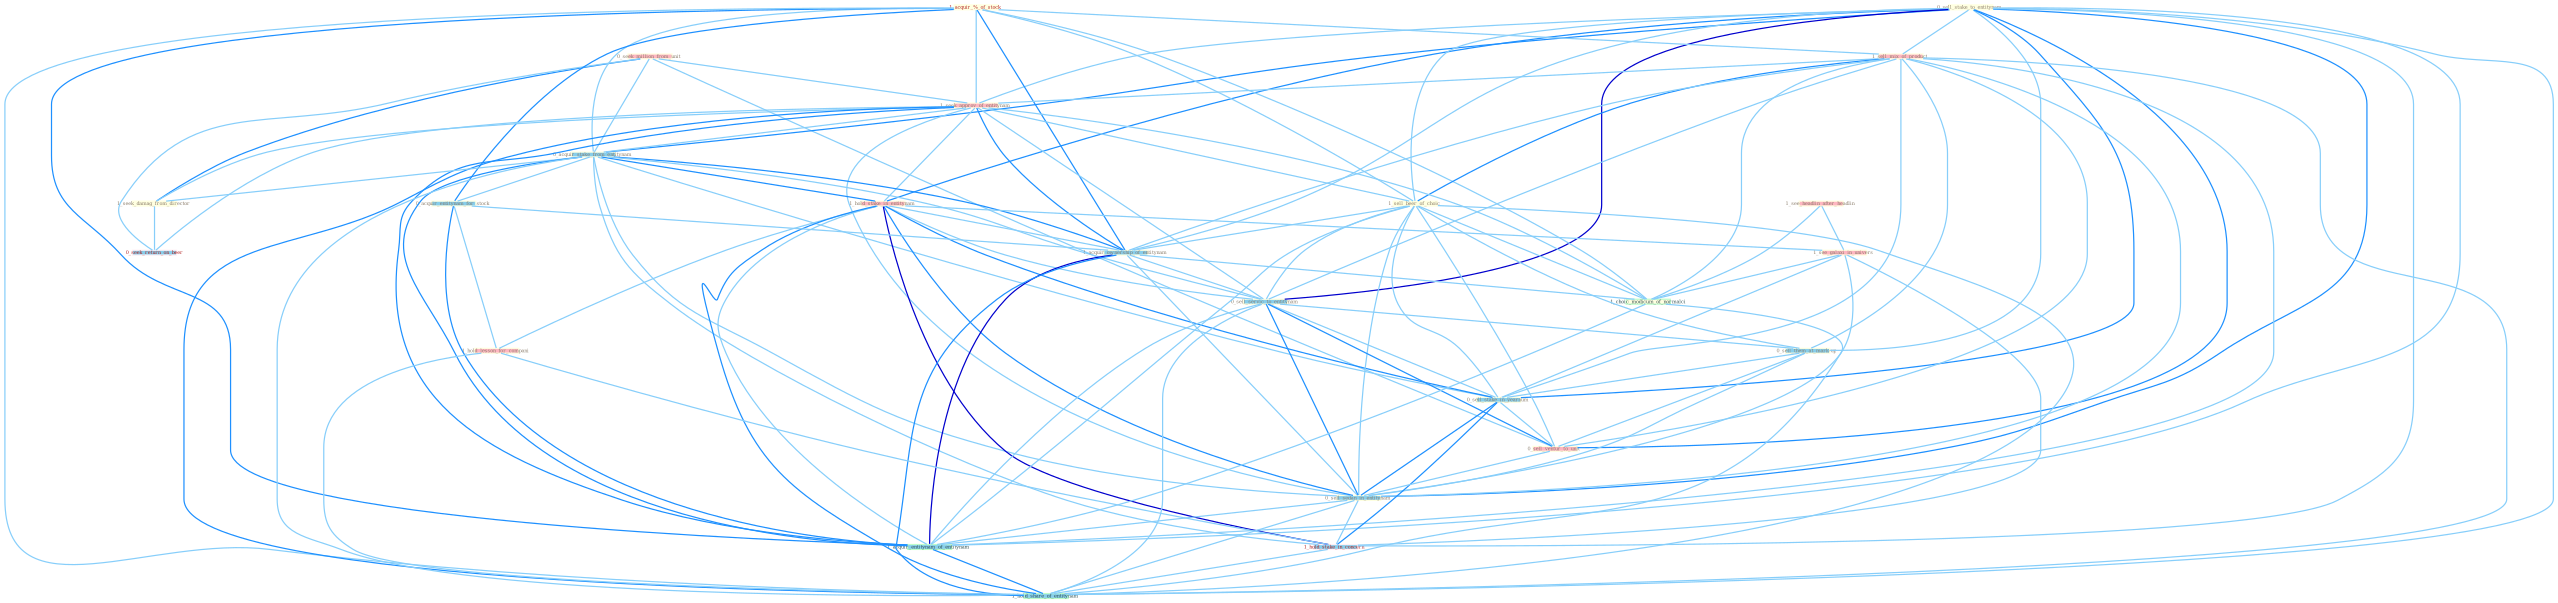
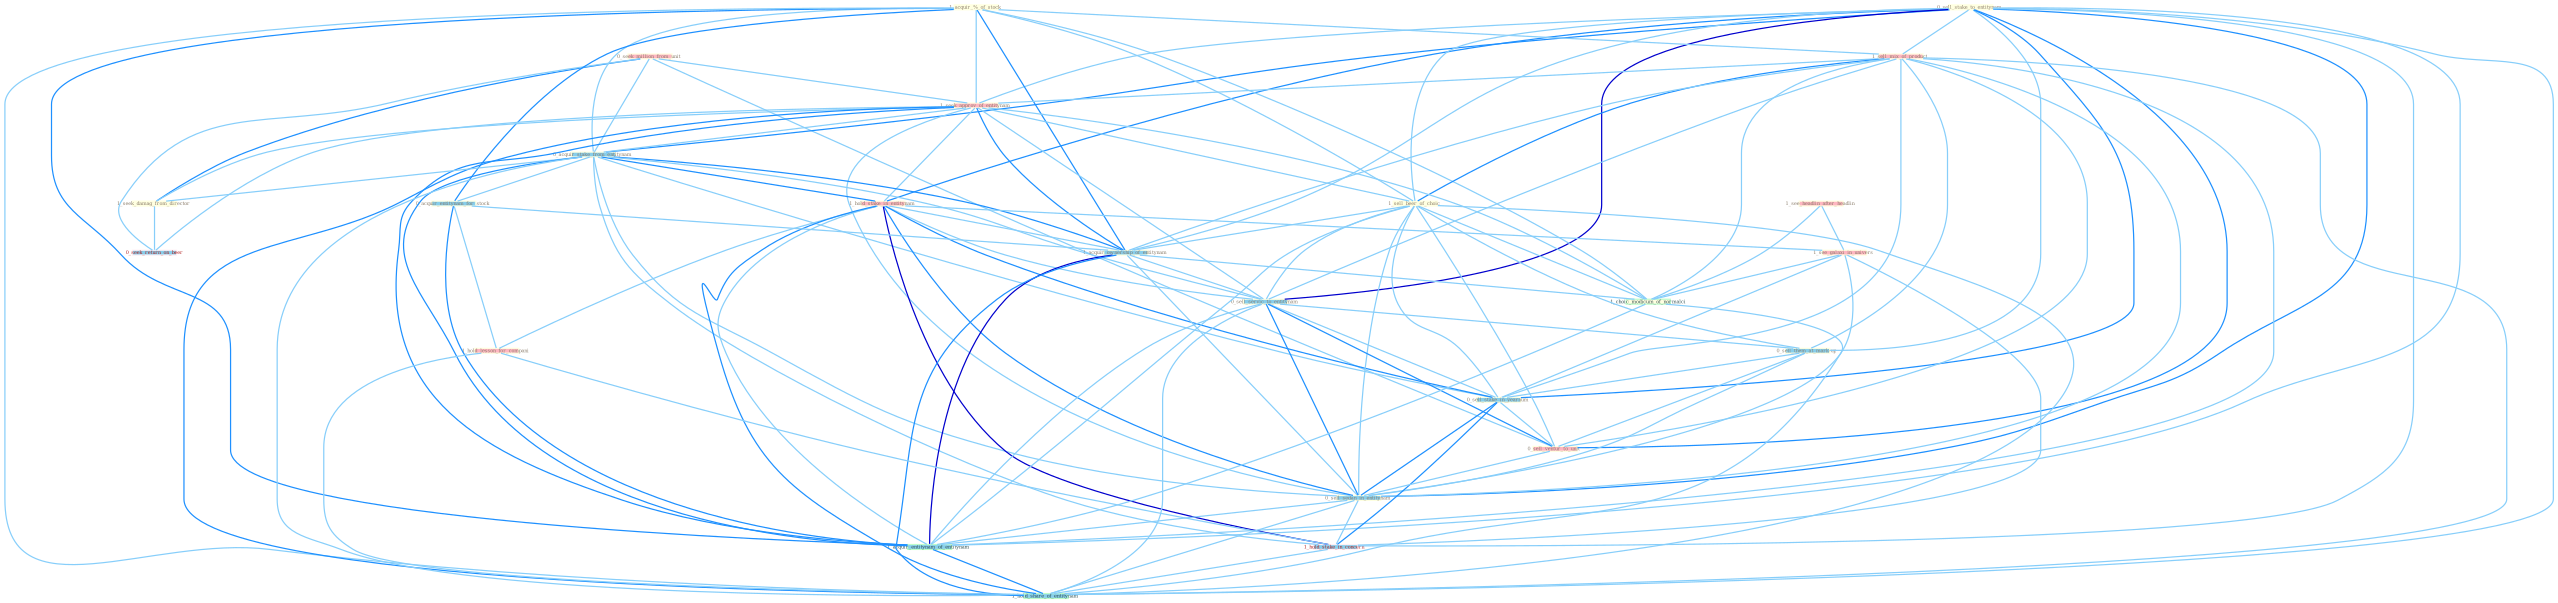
(976, 7) -> (976, 7)
